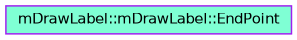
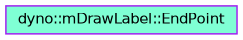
(149, 20) -> (121, 20)
